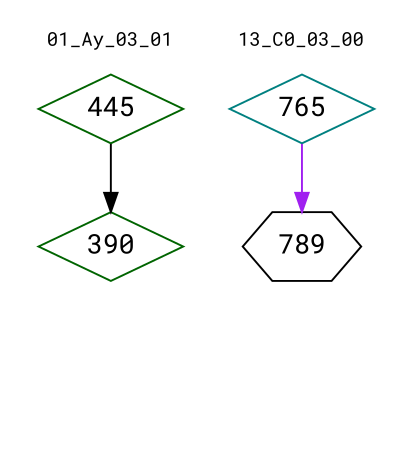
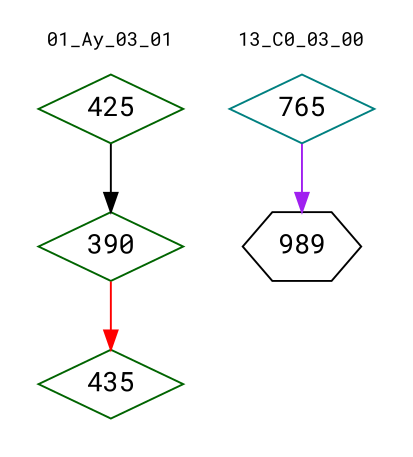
(111, 109) -> (111, 109)
(302, 247) -> (302, 247)
none -> (111, 384)
